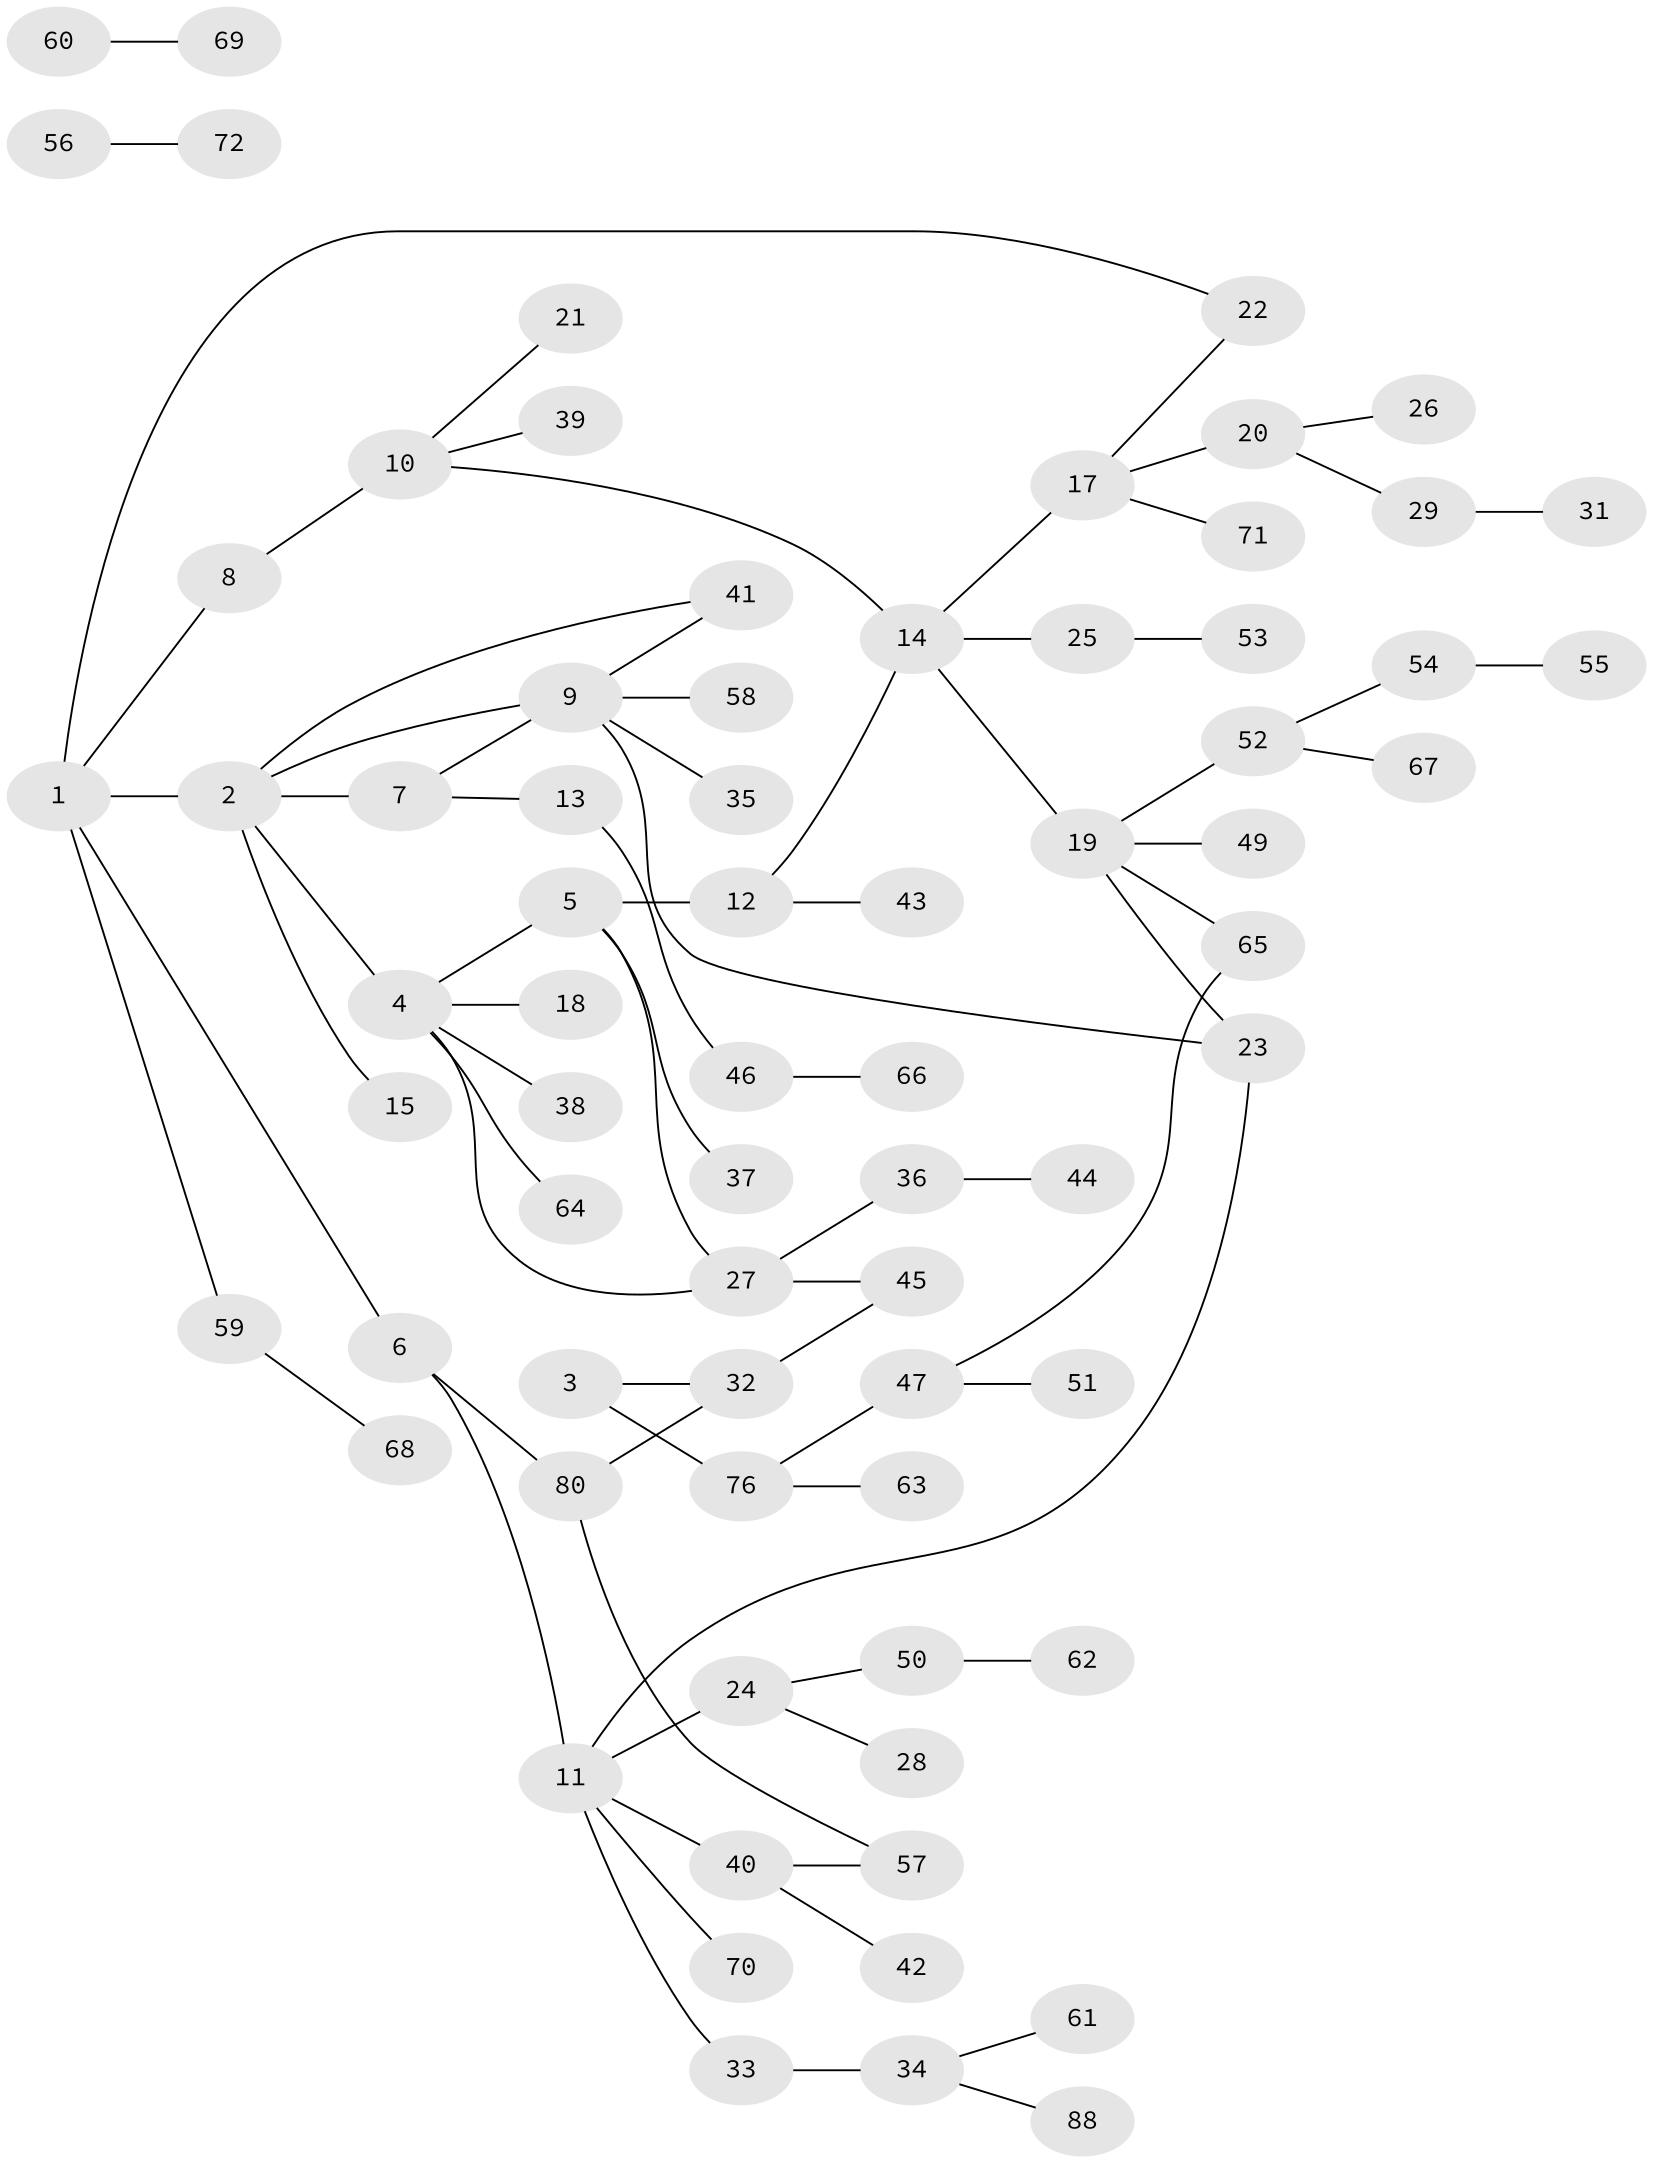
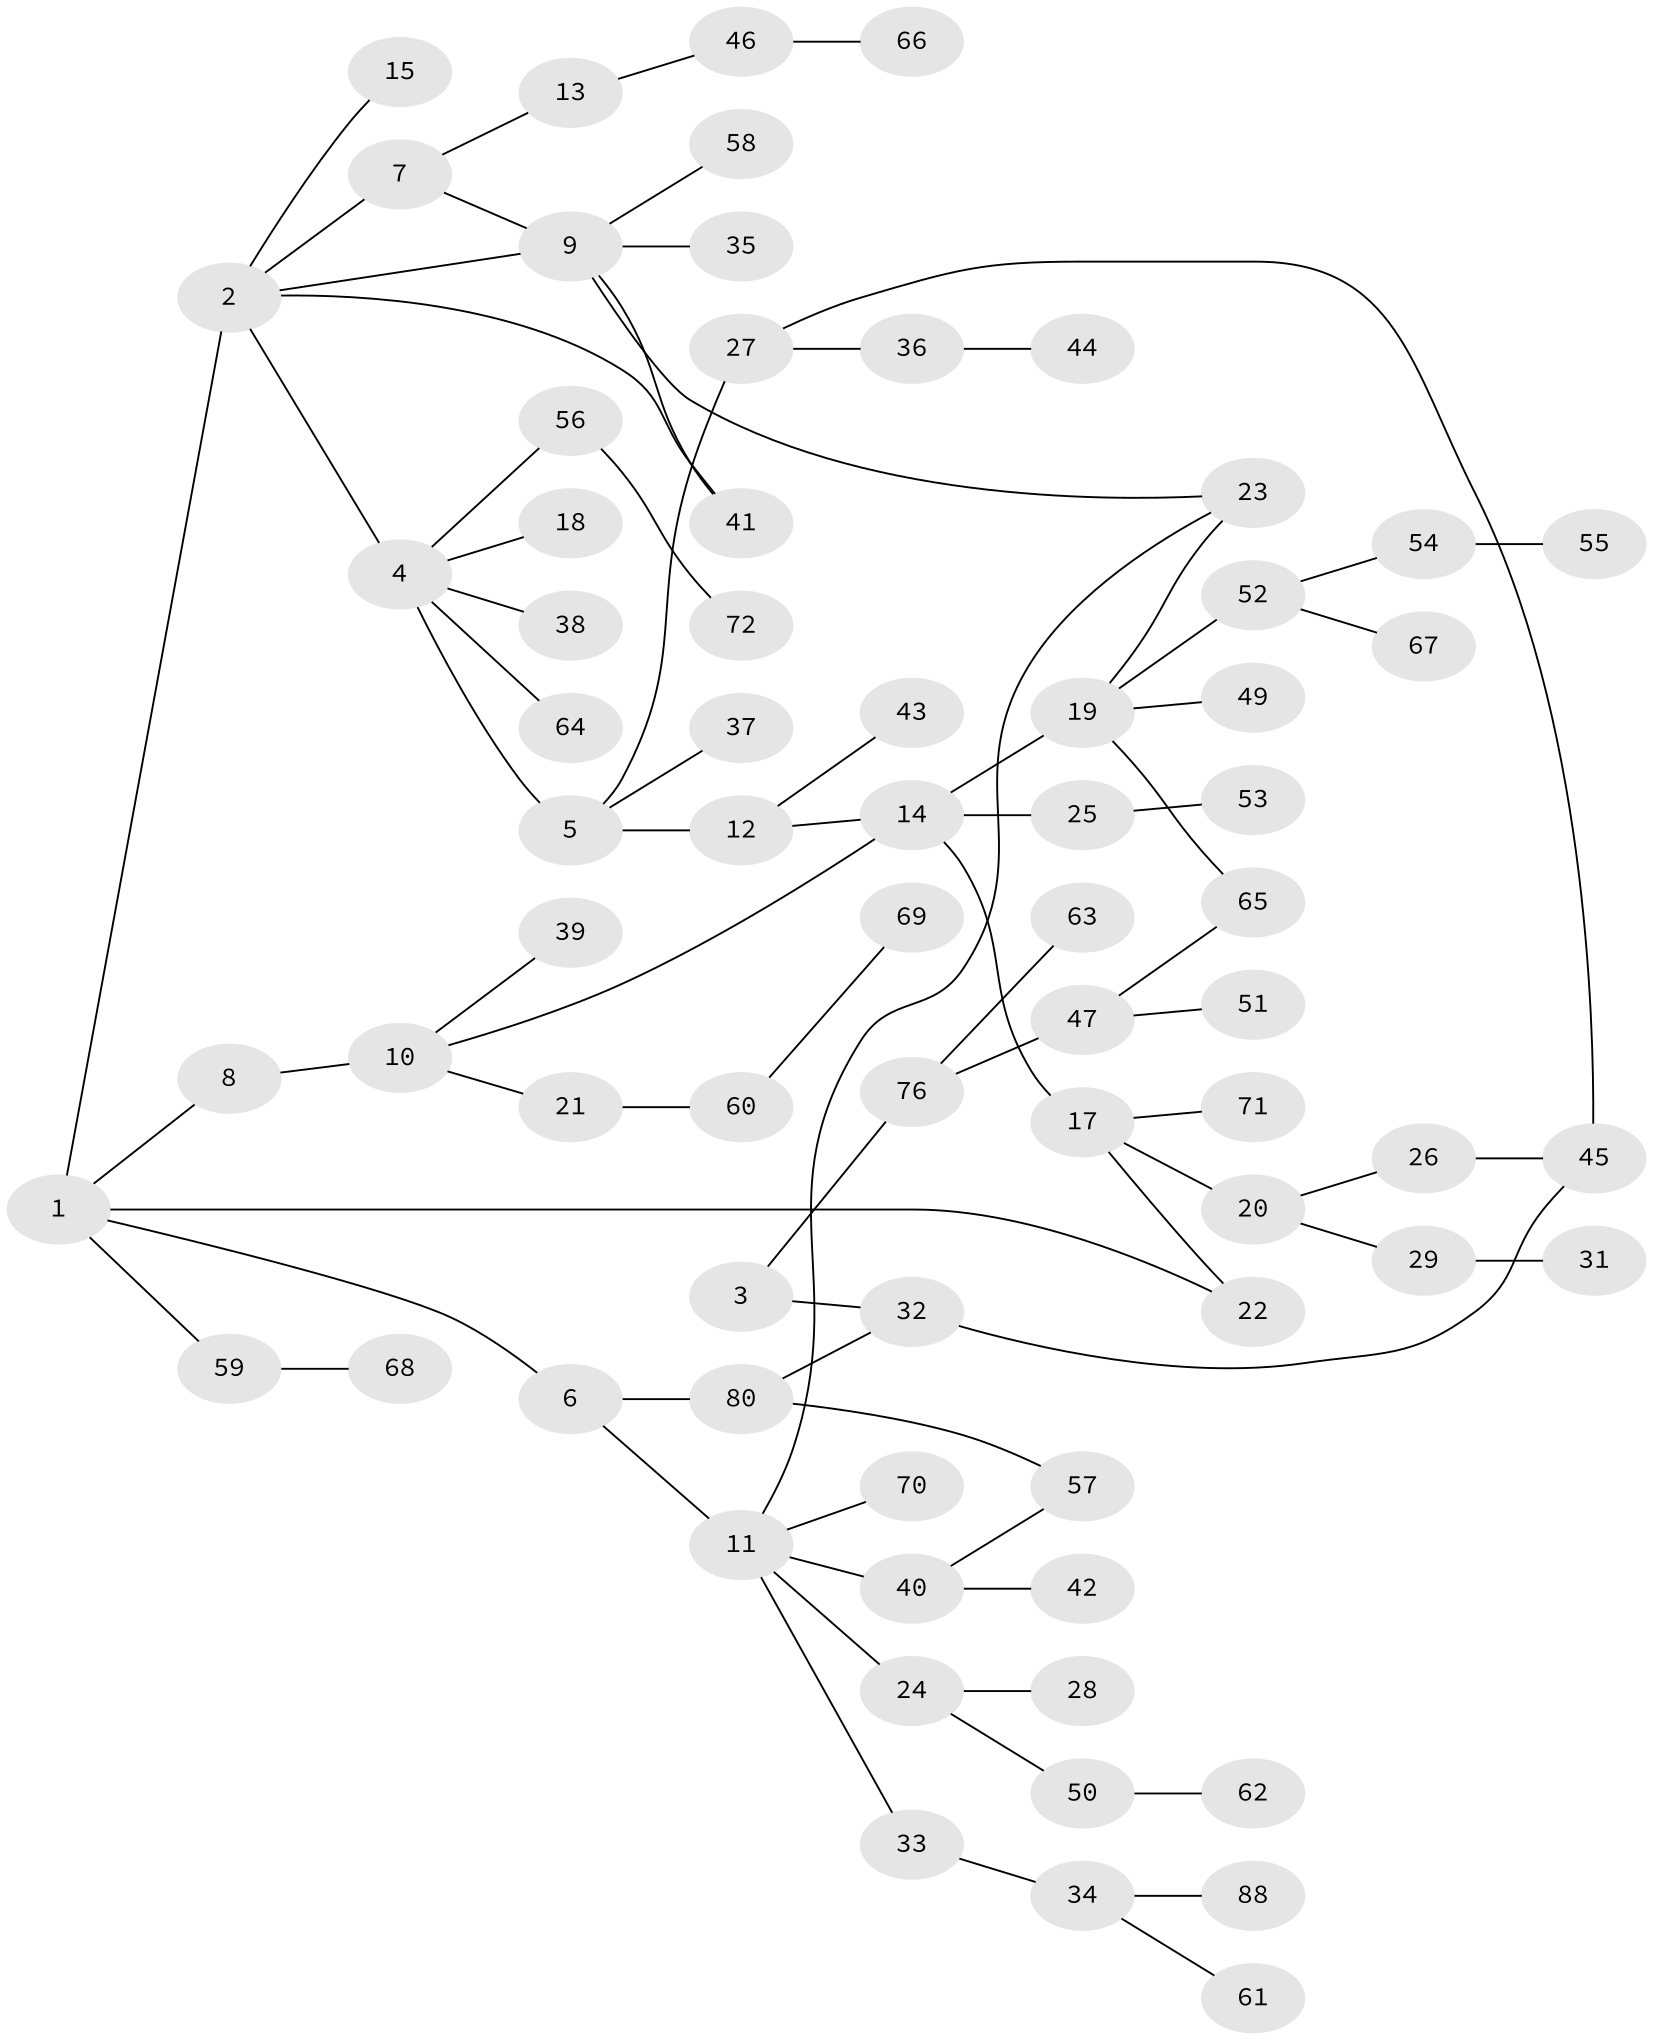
none -> (656, 1107)
none -> (1509, 1158)
(494, 1234) -> (485, 498)
